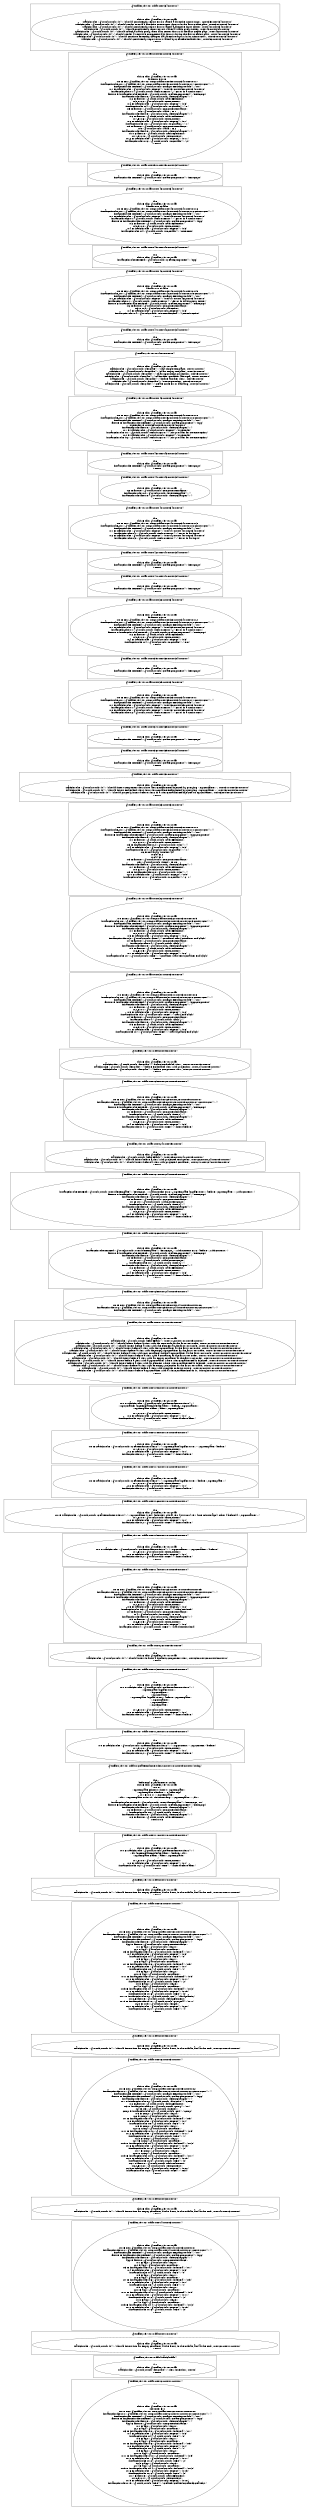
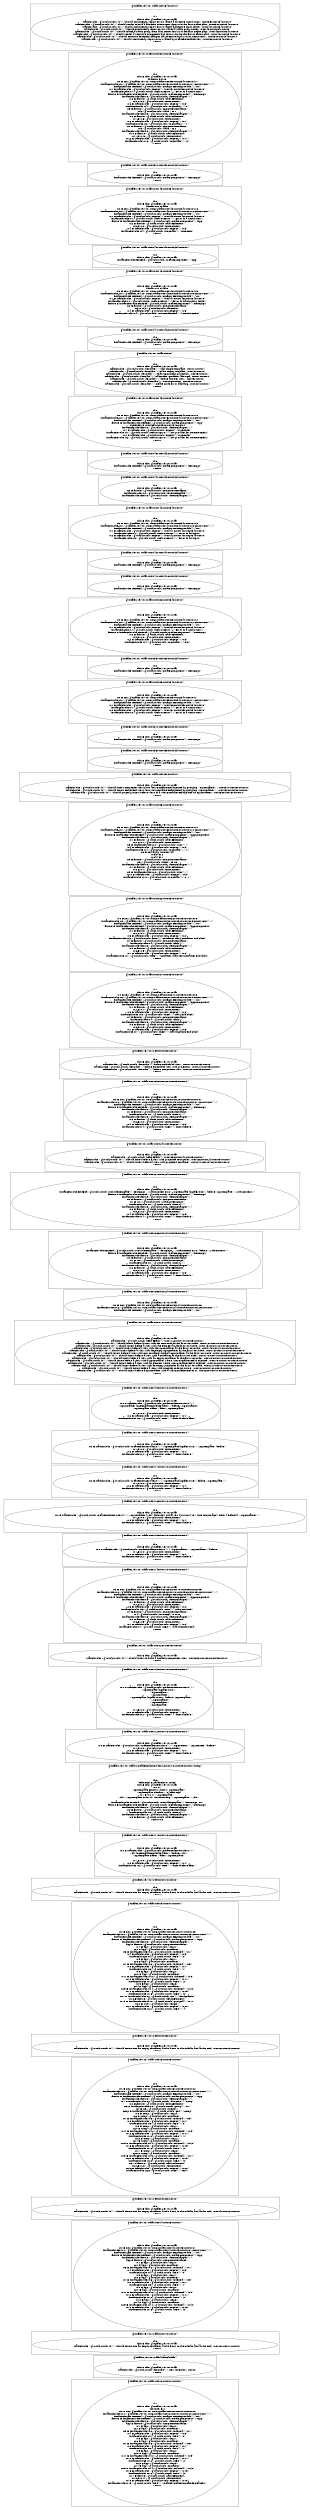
(155, 353) -> (155, 353)
